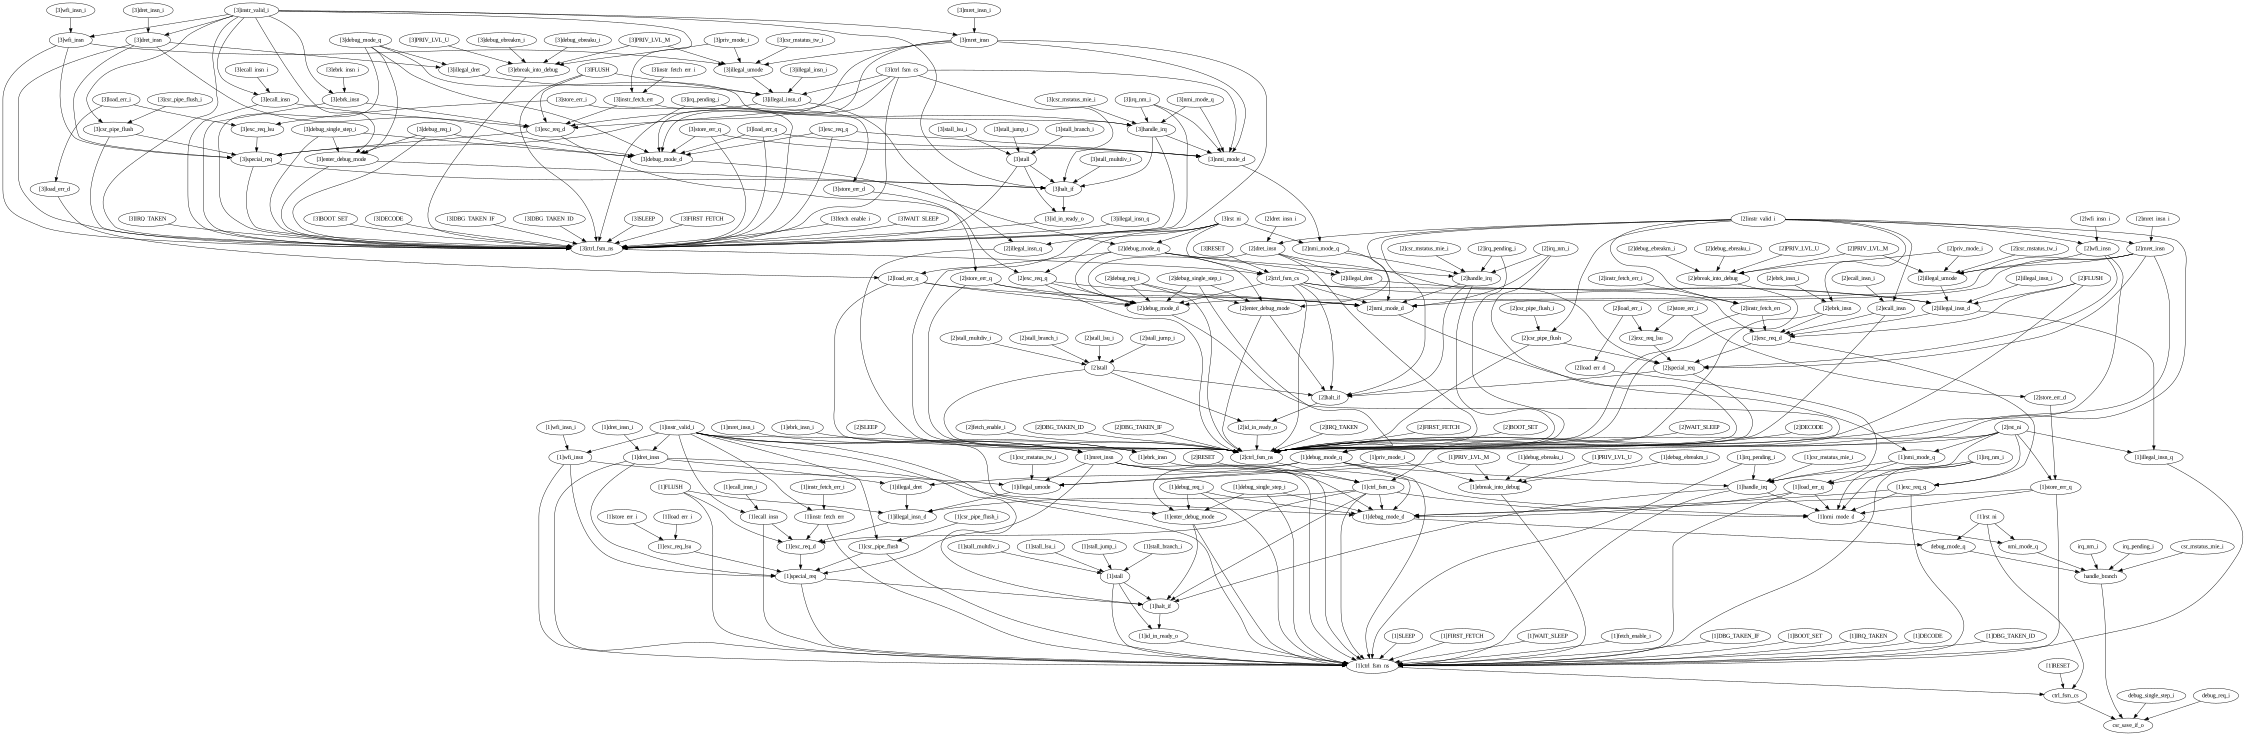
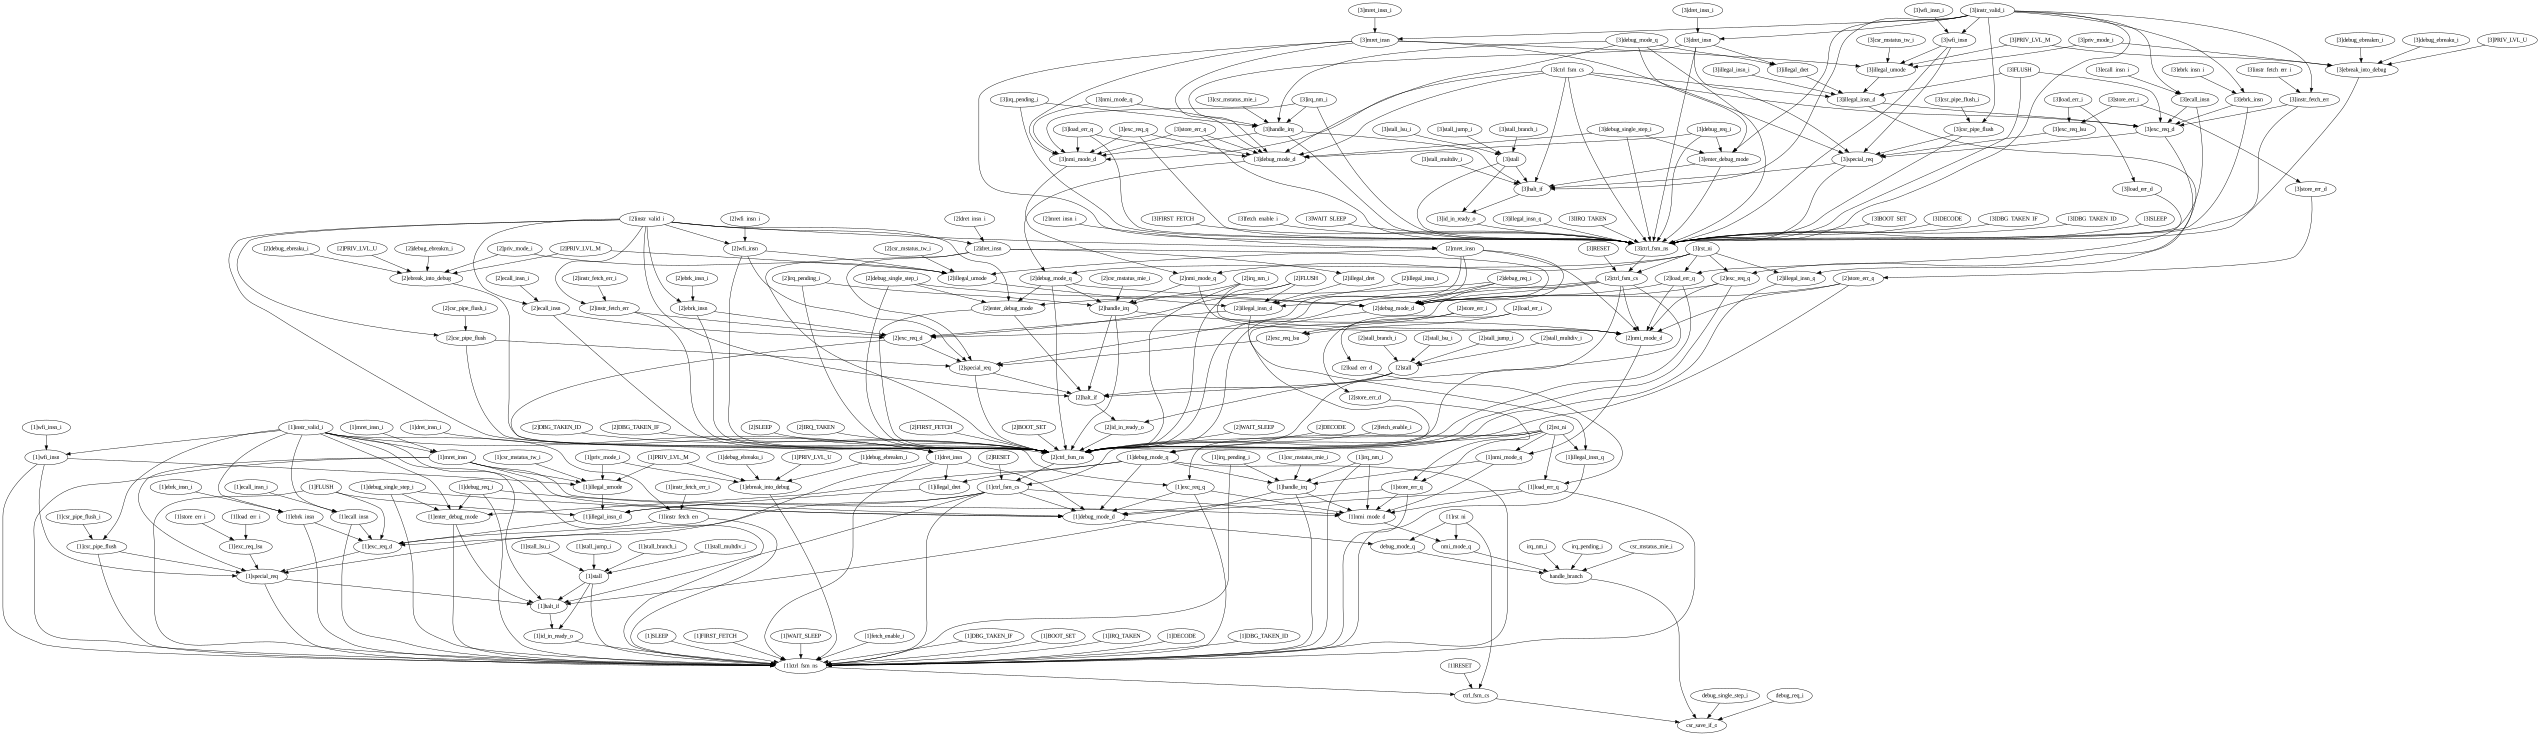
(1277, 267) -> none
none -> (337, 531)
